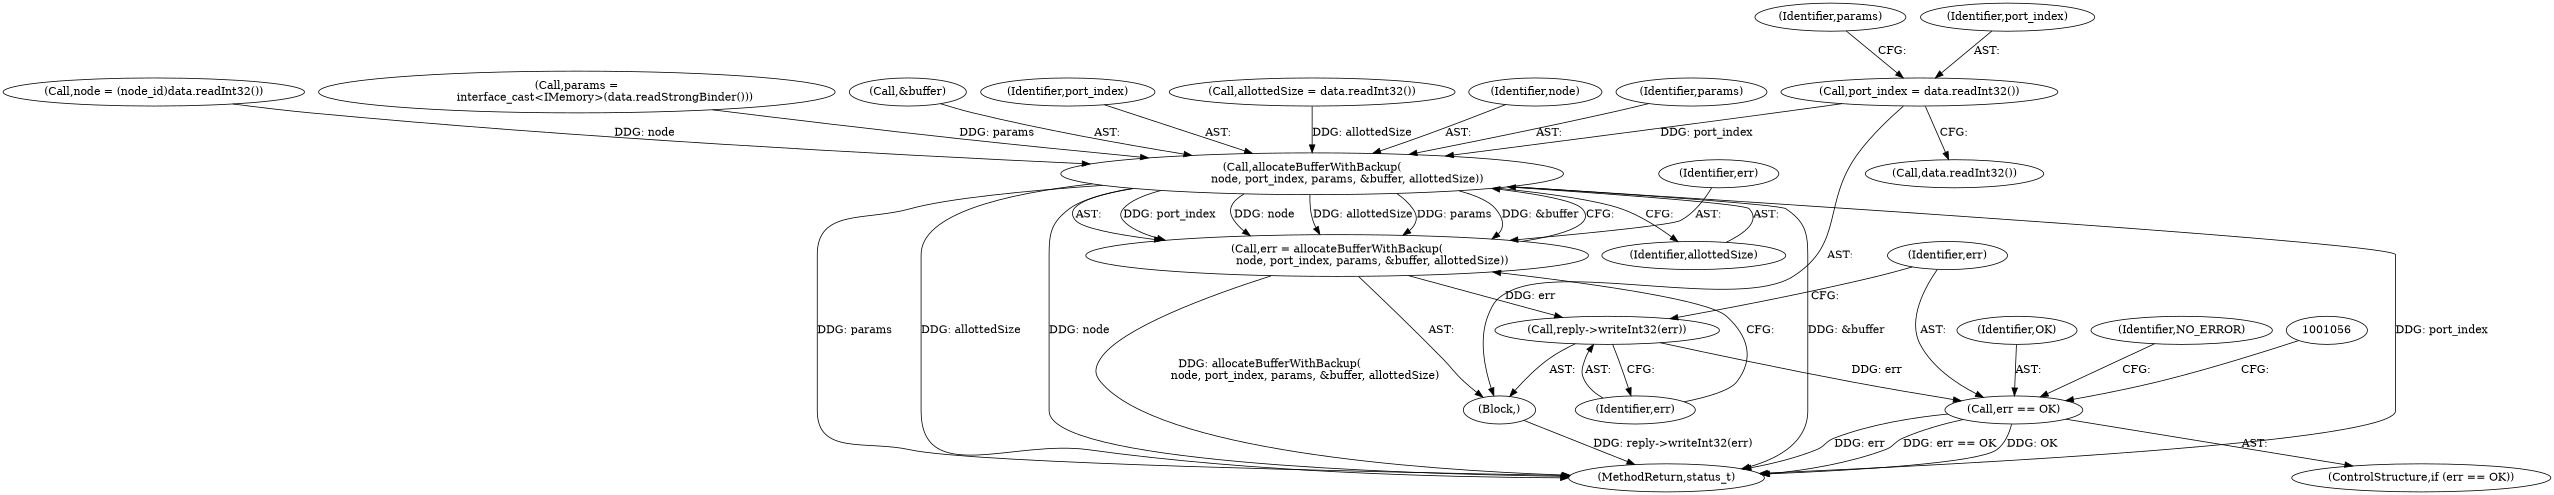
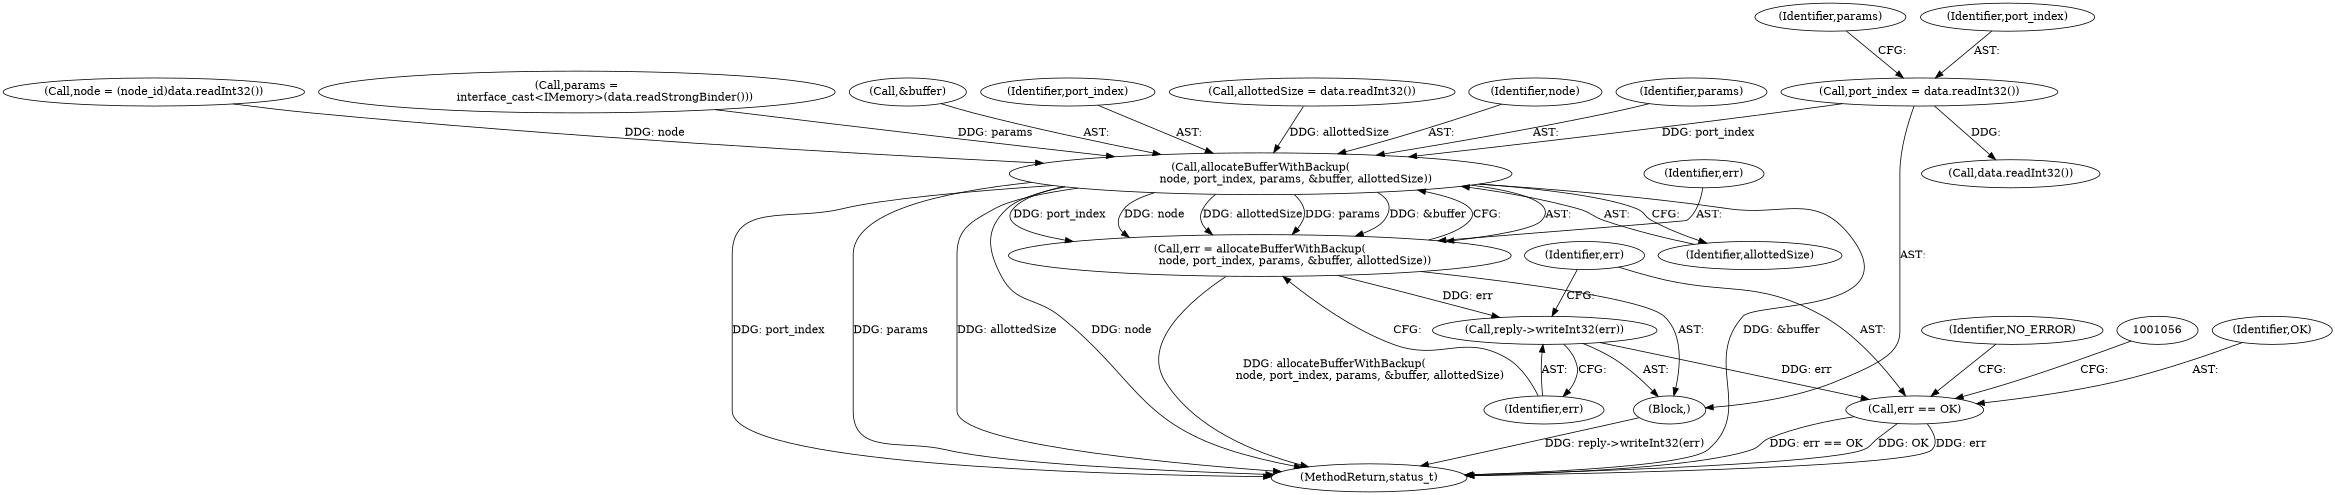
(1956, 133) -> (1988, 133)
(2421, 478) -> none
